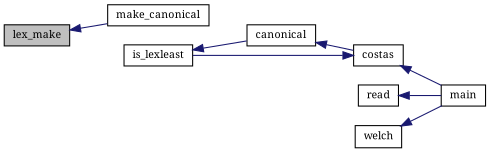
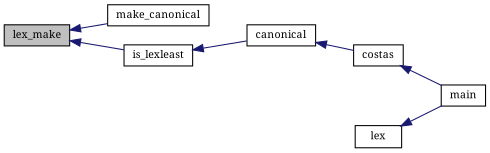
(268, 55) -> (102, 46)
(378, 96) -> none
(378, 137) -> (378, 137)
